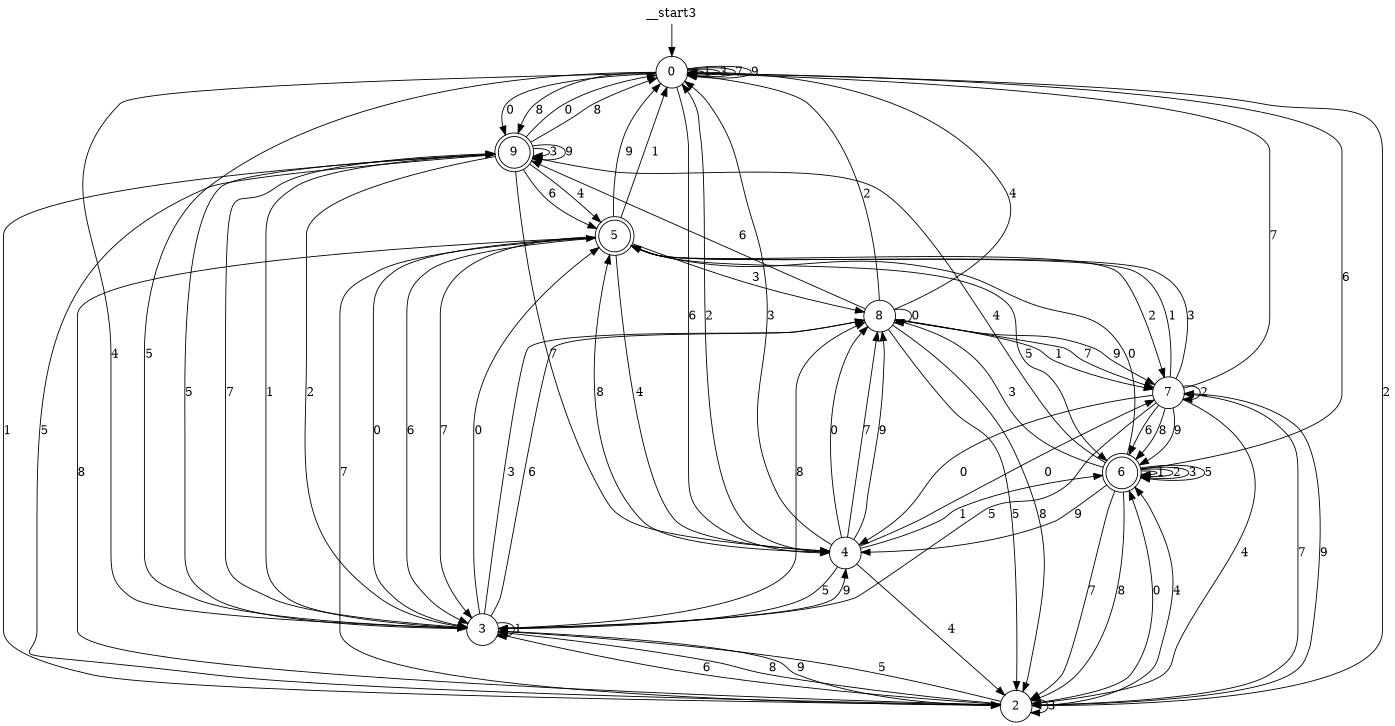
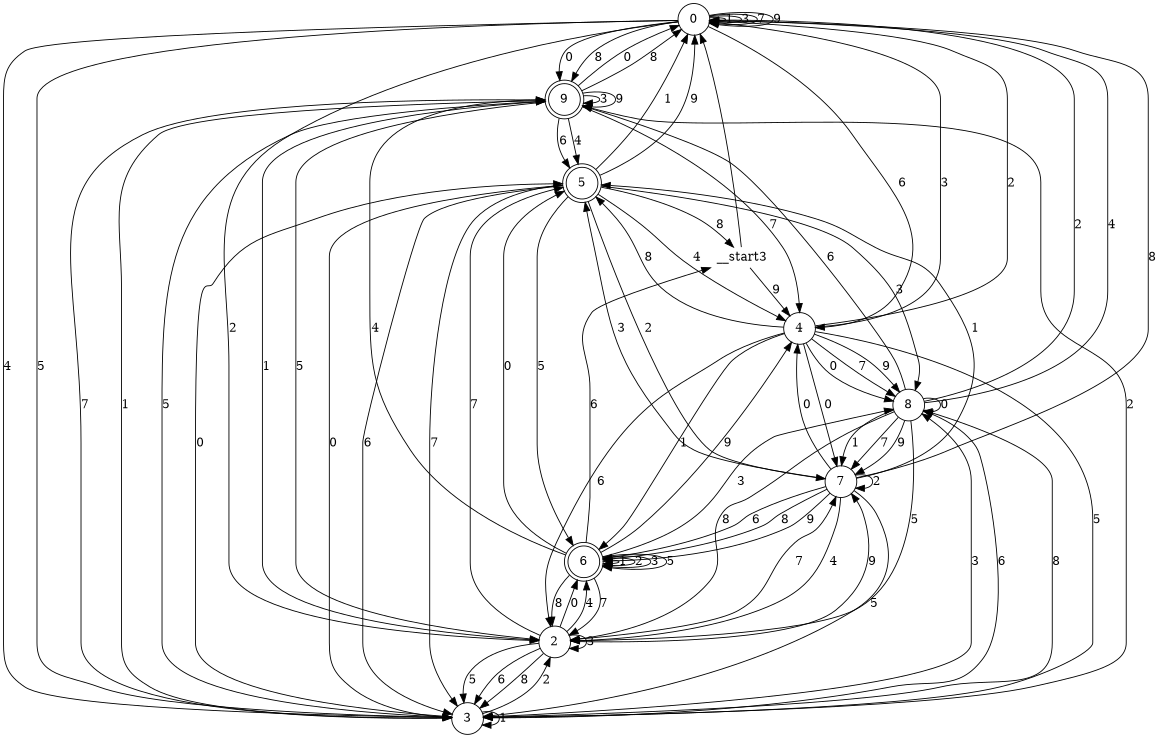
(1257, 111) -> (588, 367)
(1274, 236) -> (1153, 258)
(679, 621) -> (767, 288)
(952, 630) -> (601, 482)
(111, 647) -> (668, 205)
(801, 668) -> (547, 680)
